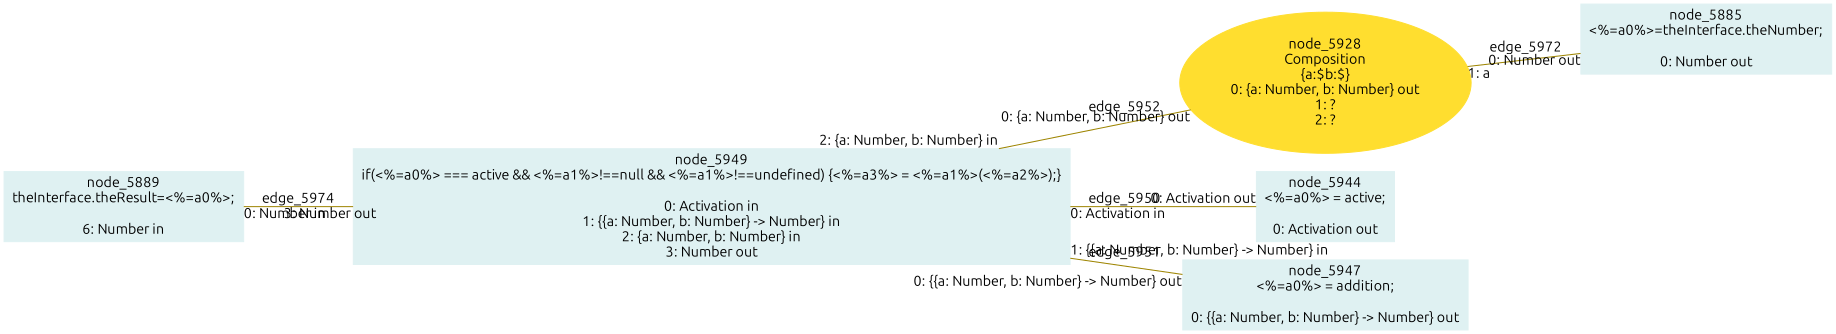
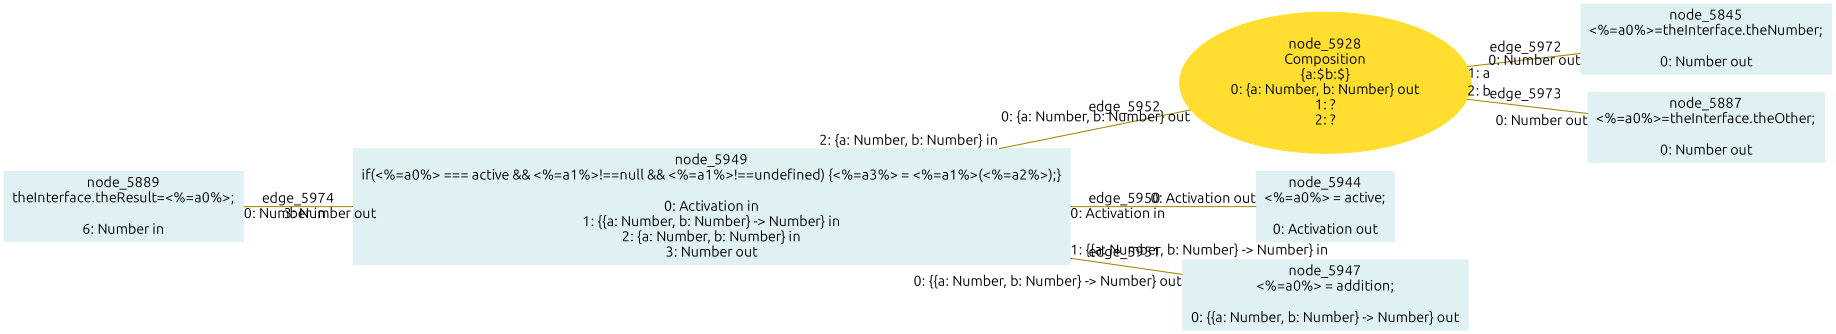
(1706, 39) -> (1706, 39)
none -> (1706, 127)
